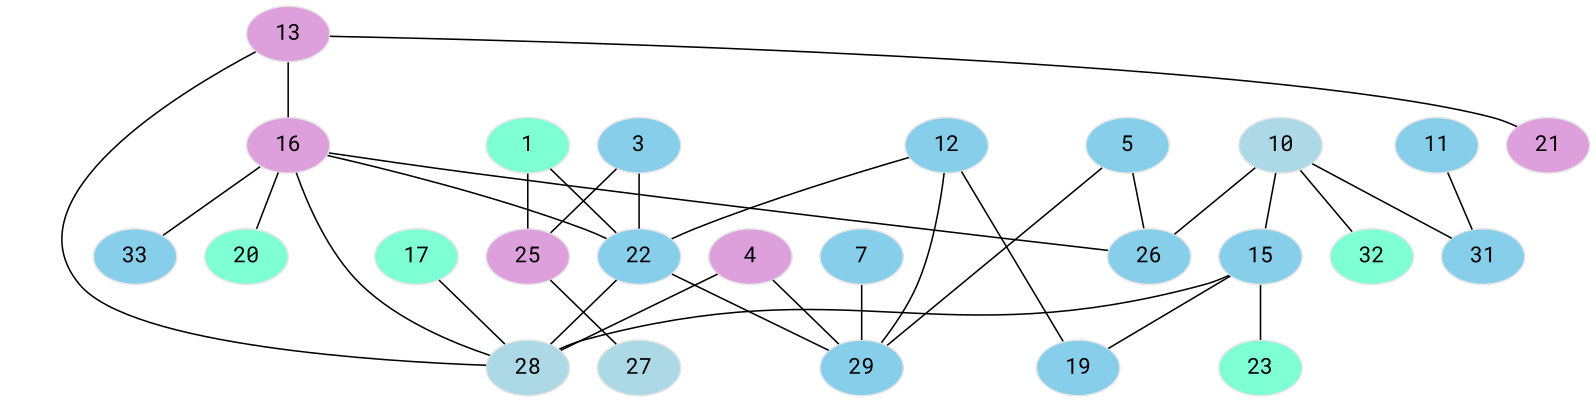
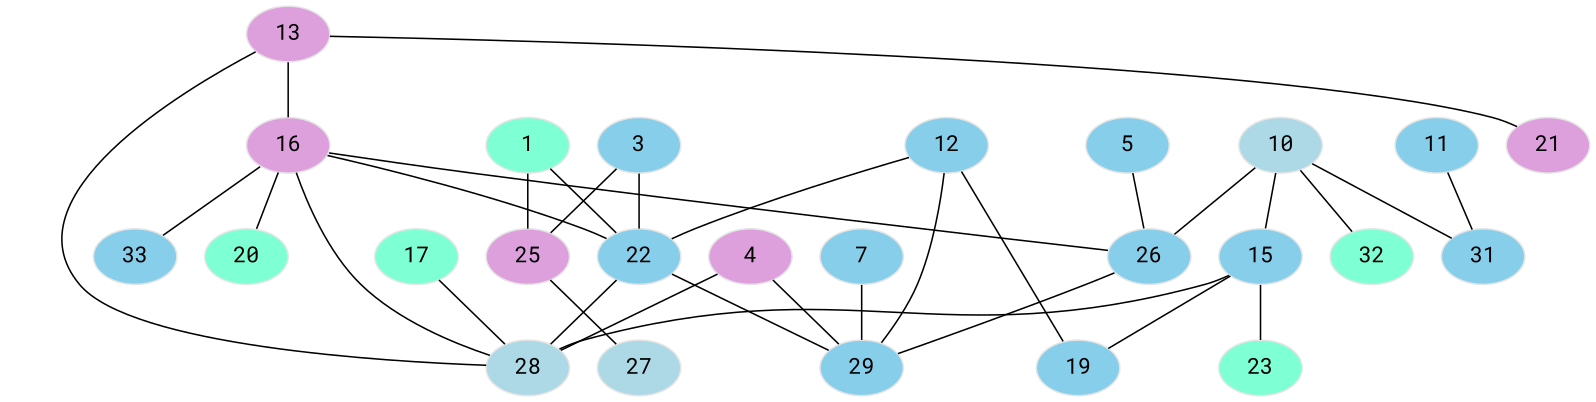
(995, 257) -> (980, 324)
